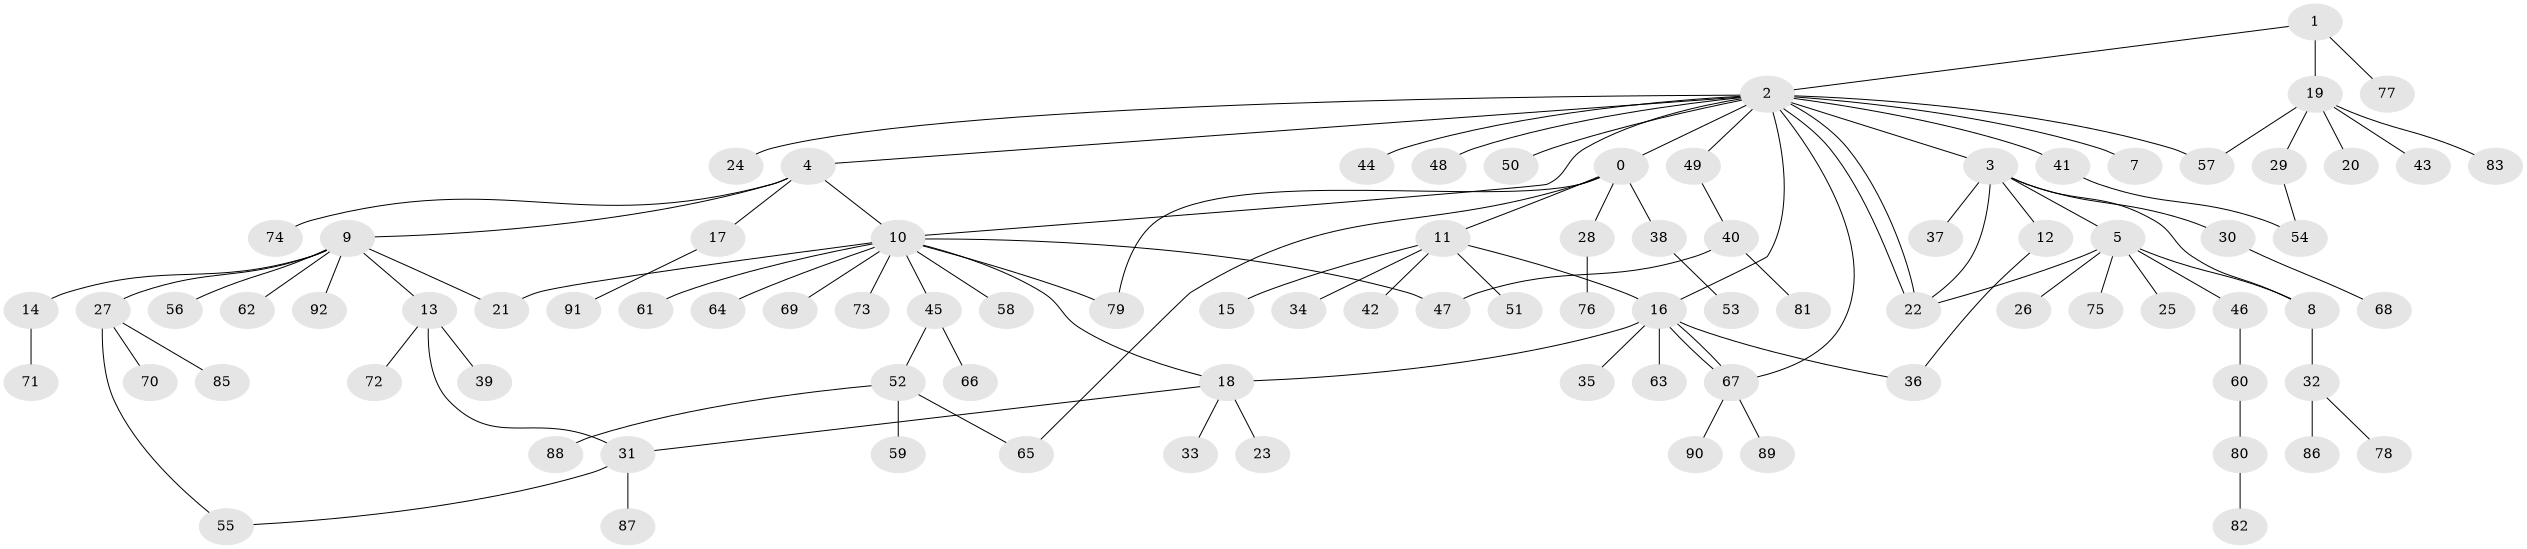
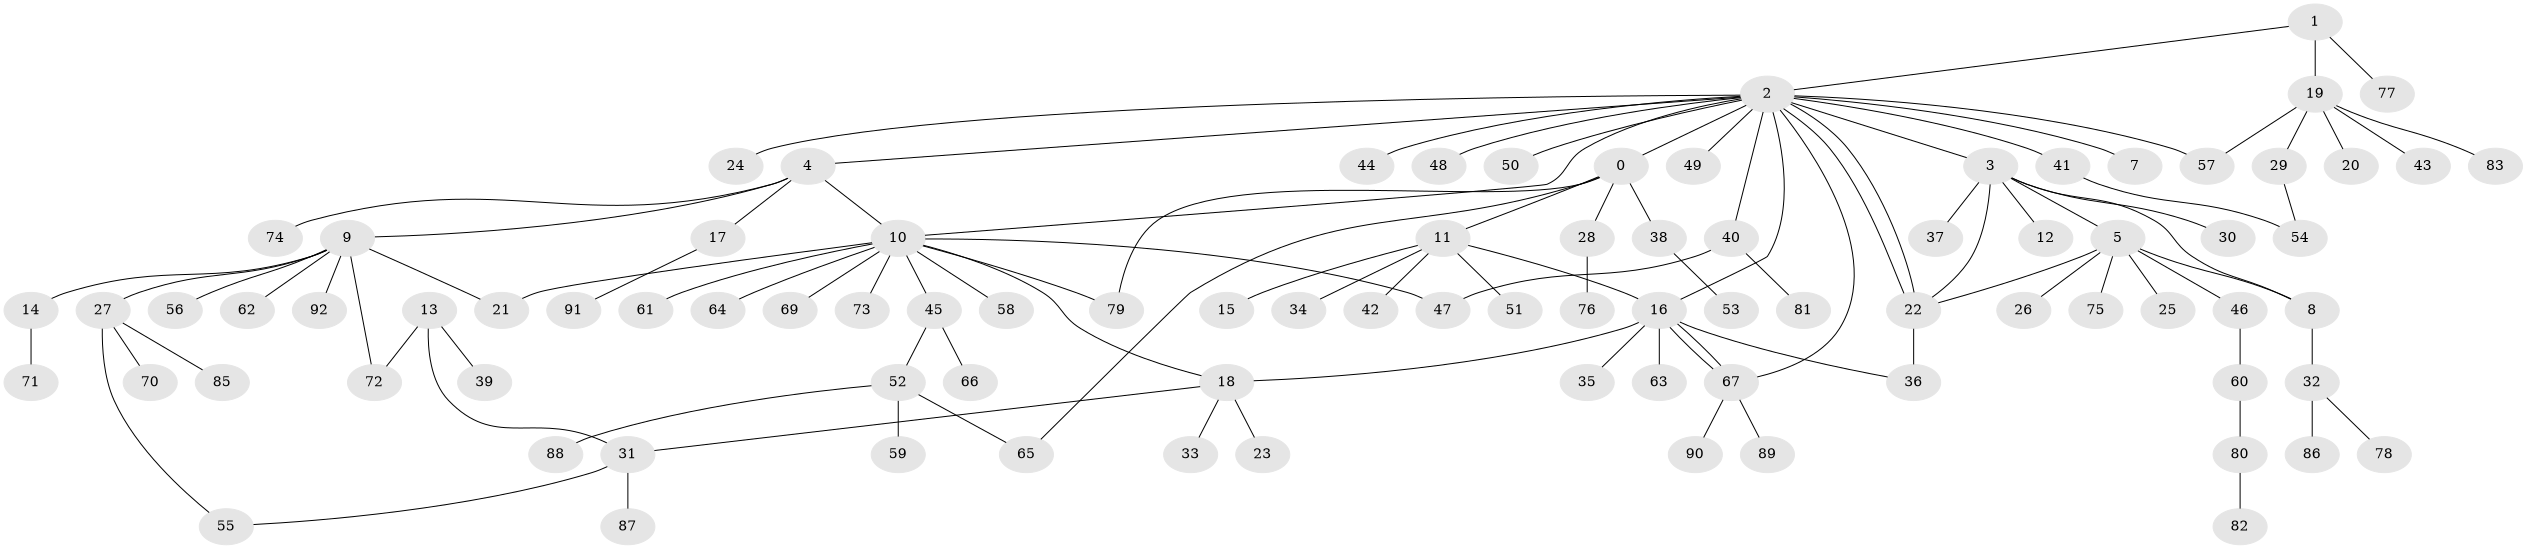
(1712, 202) -> (1749, 166)
(389, 275) -> (361, 310)
(1975, 307) -> (1914, 347)
(2384, 310) -> none
